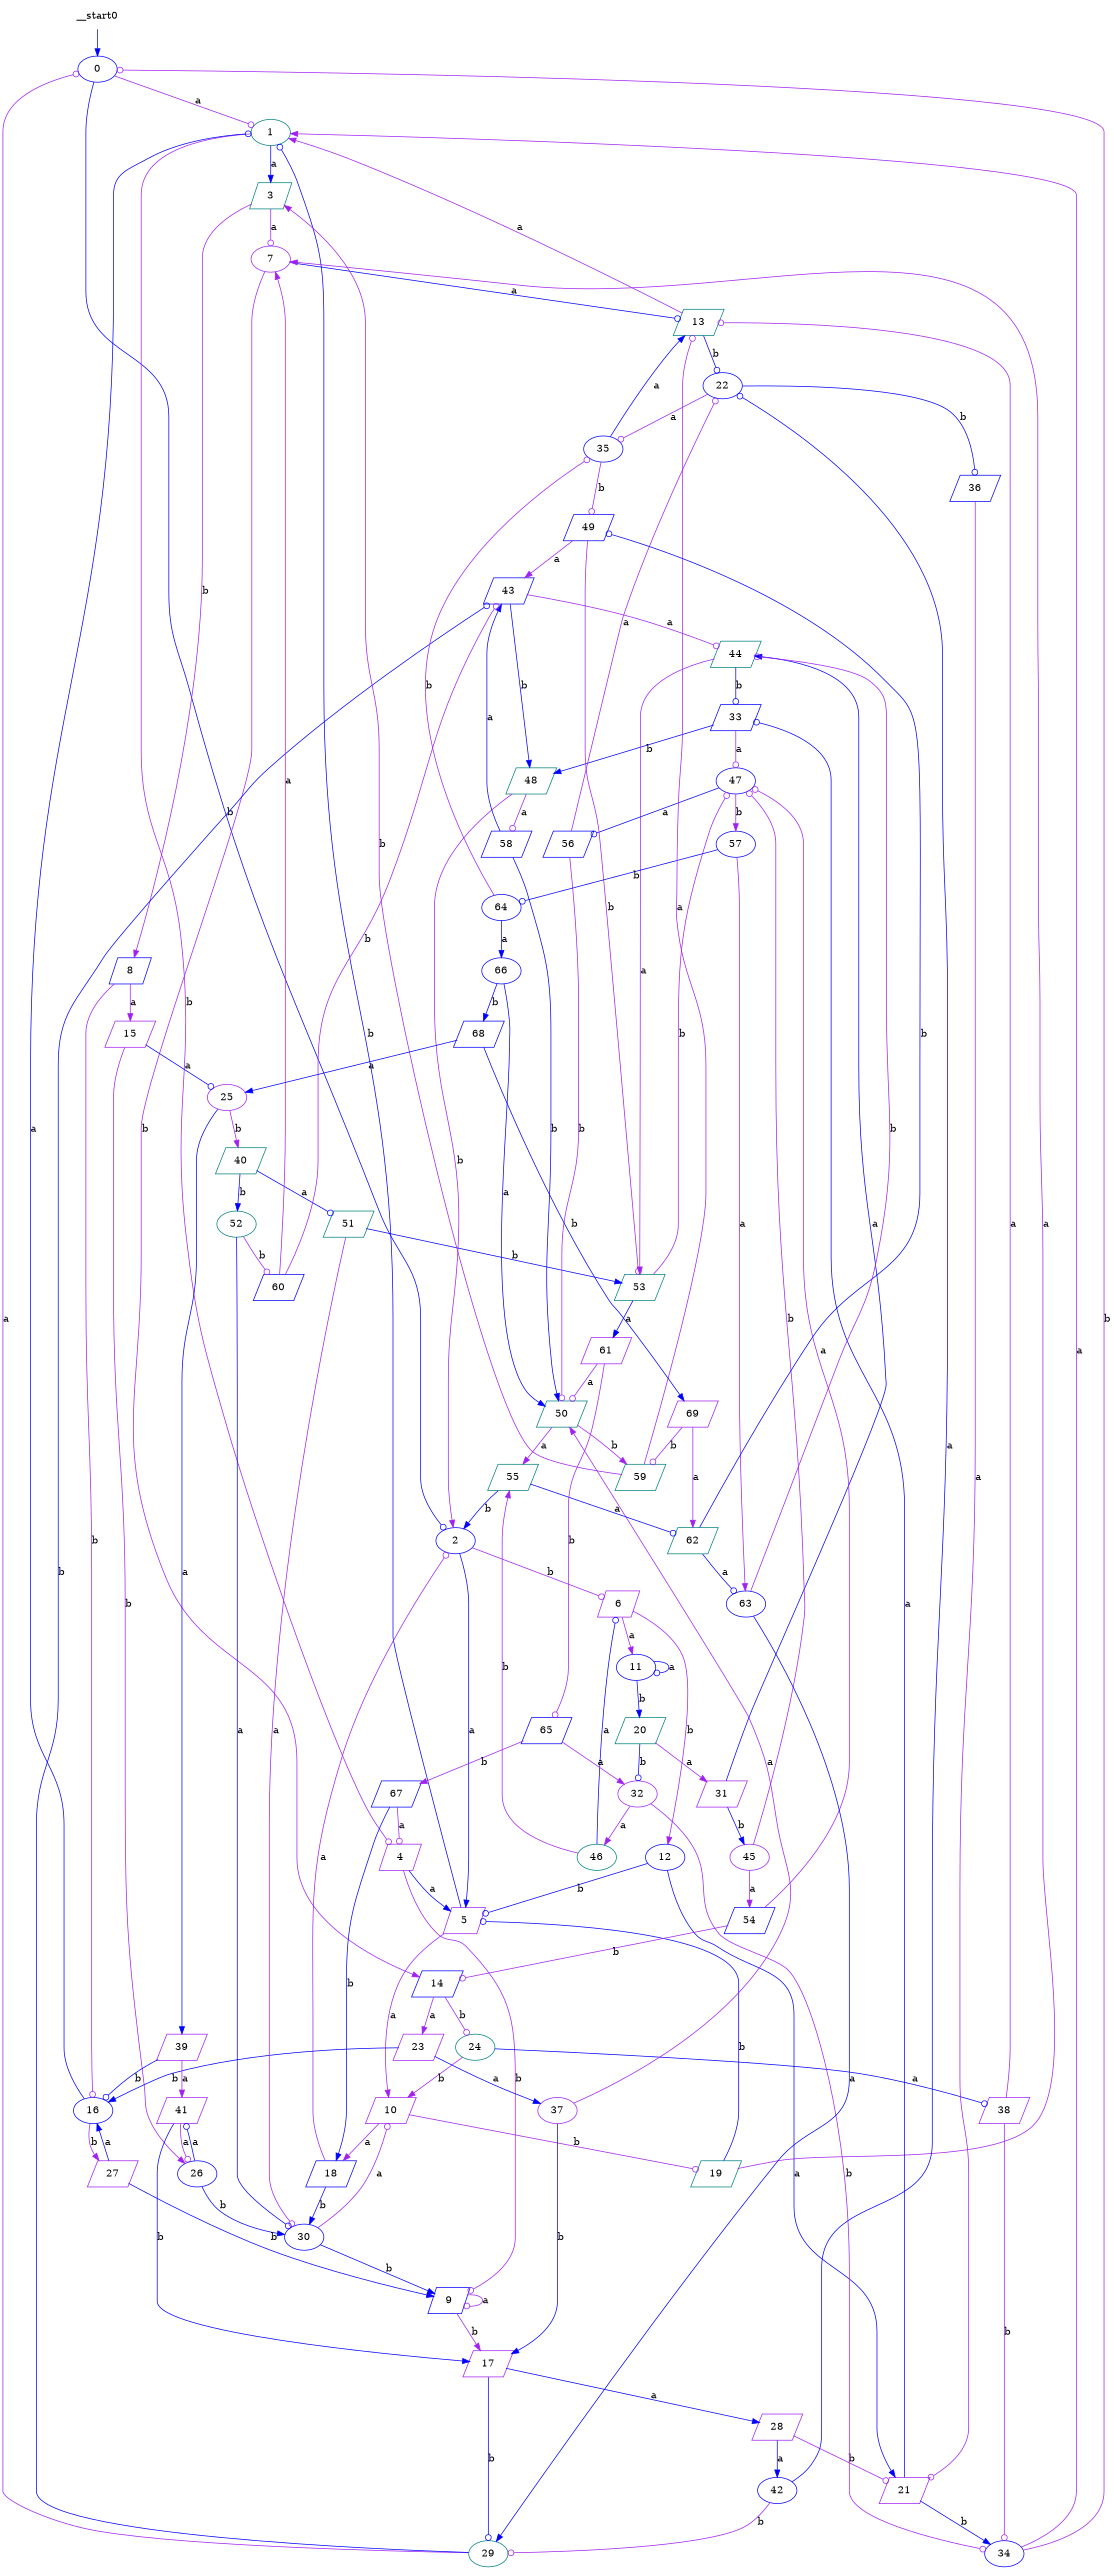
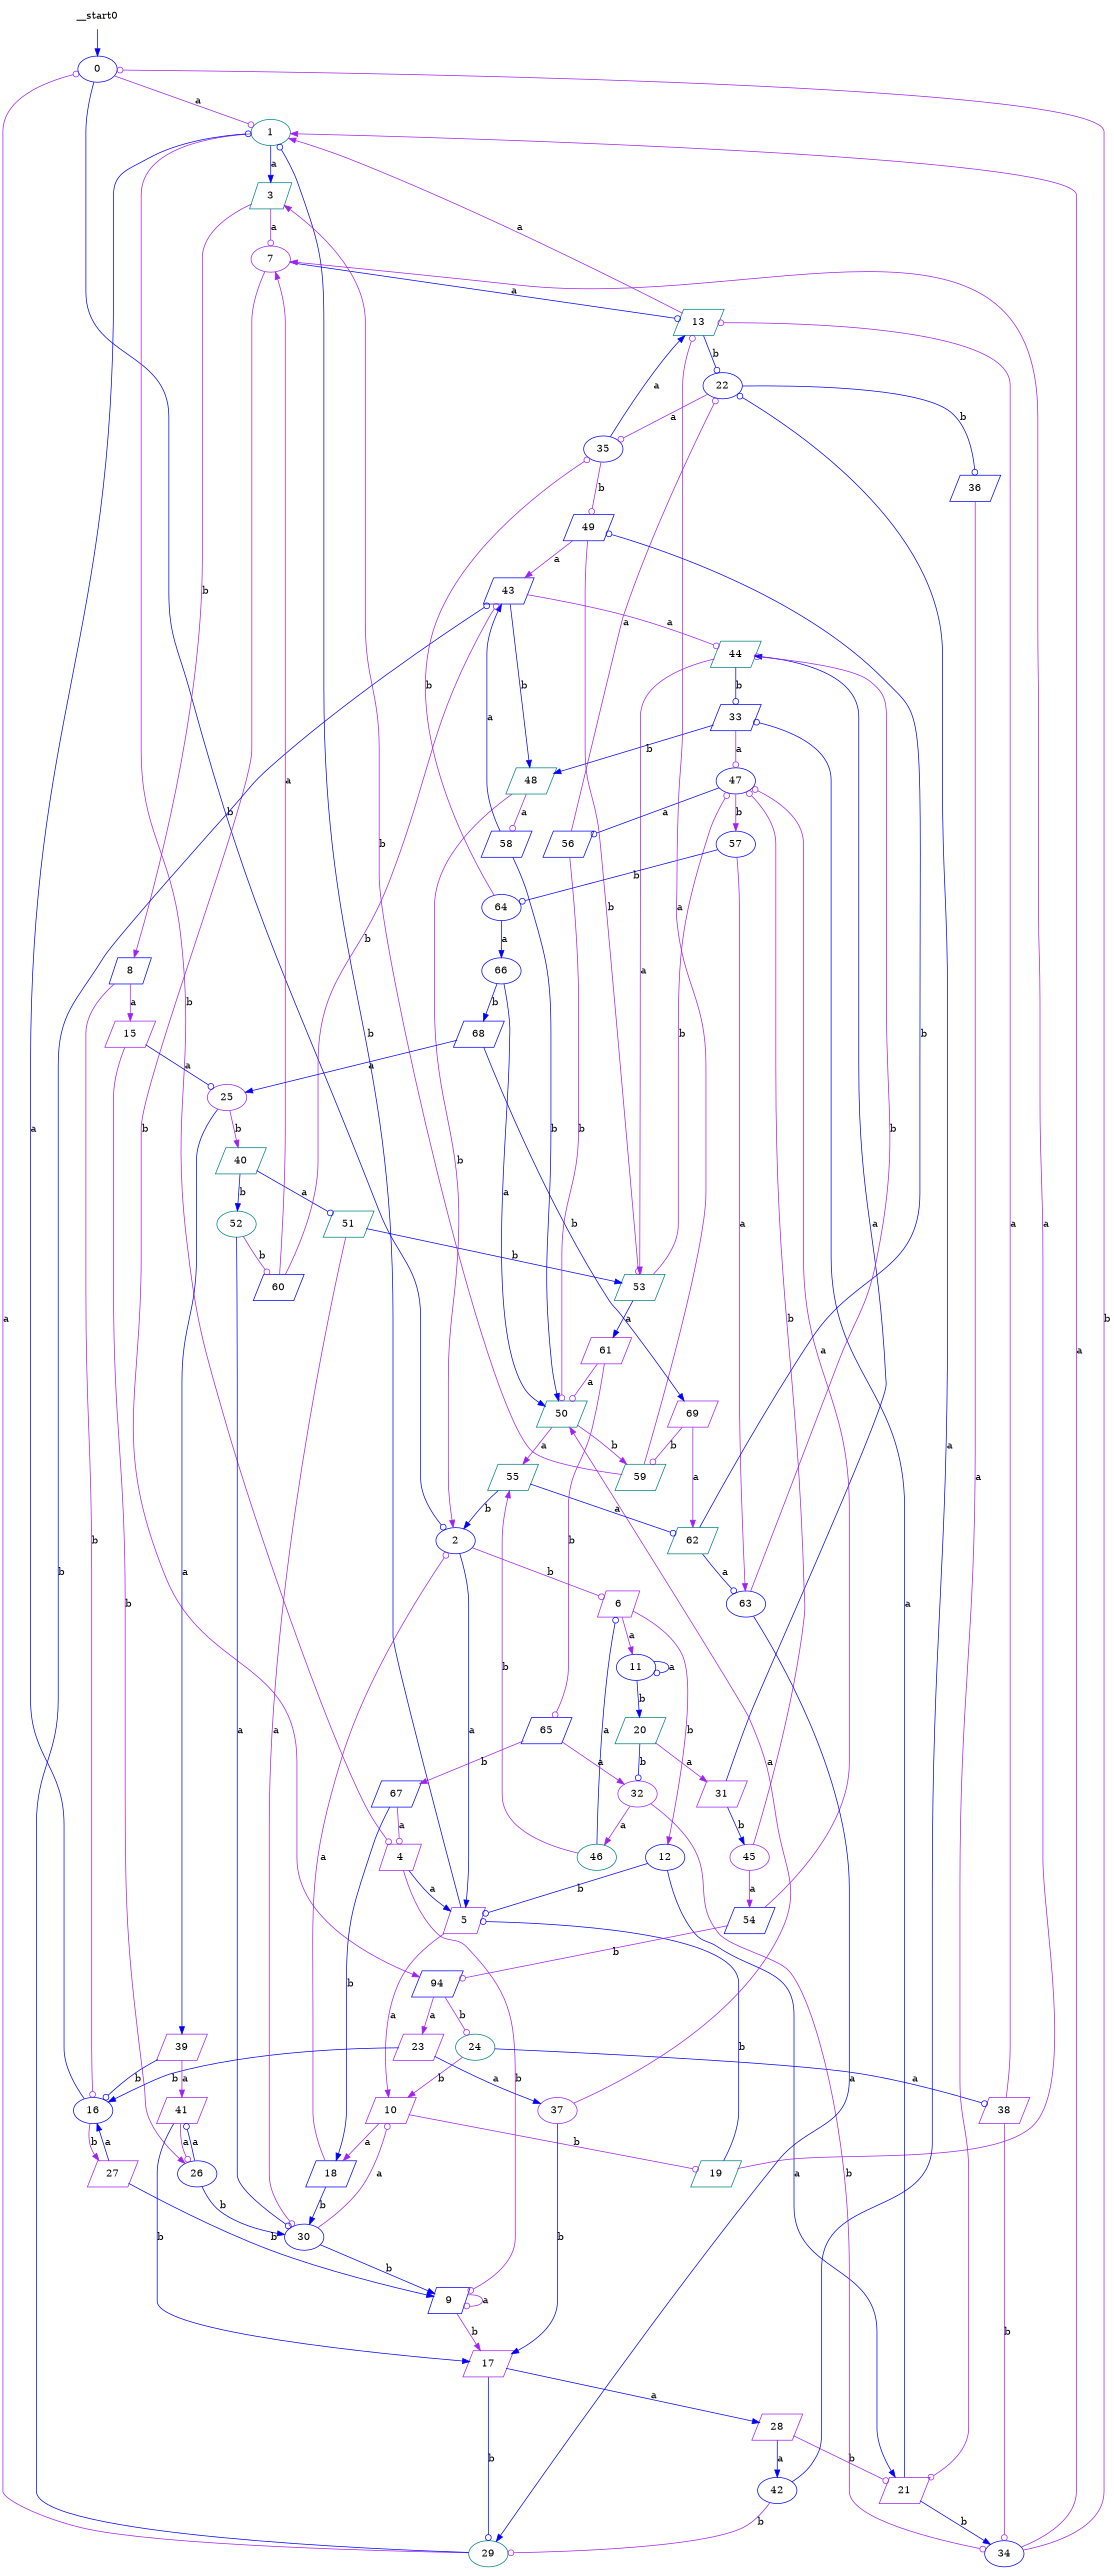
(437, 1984) -> (437, 1984)
